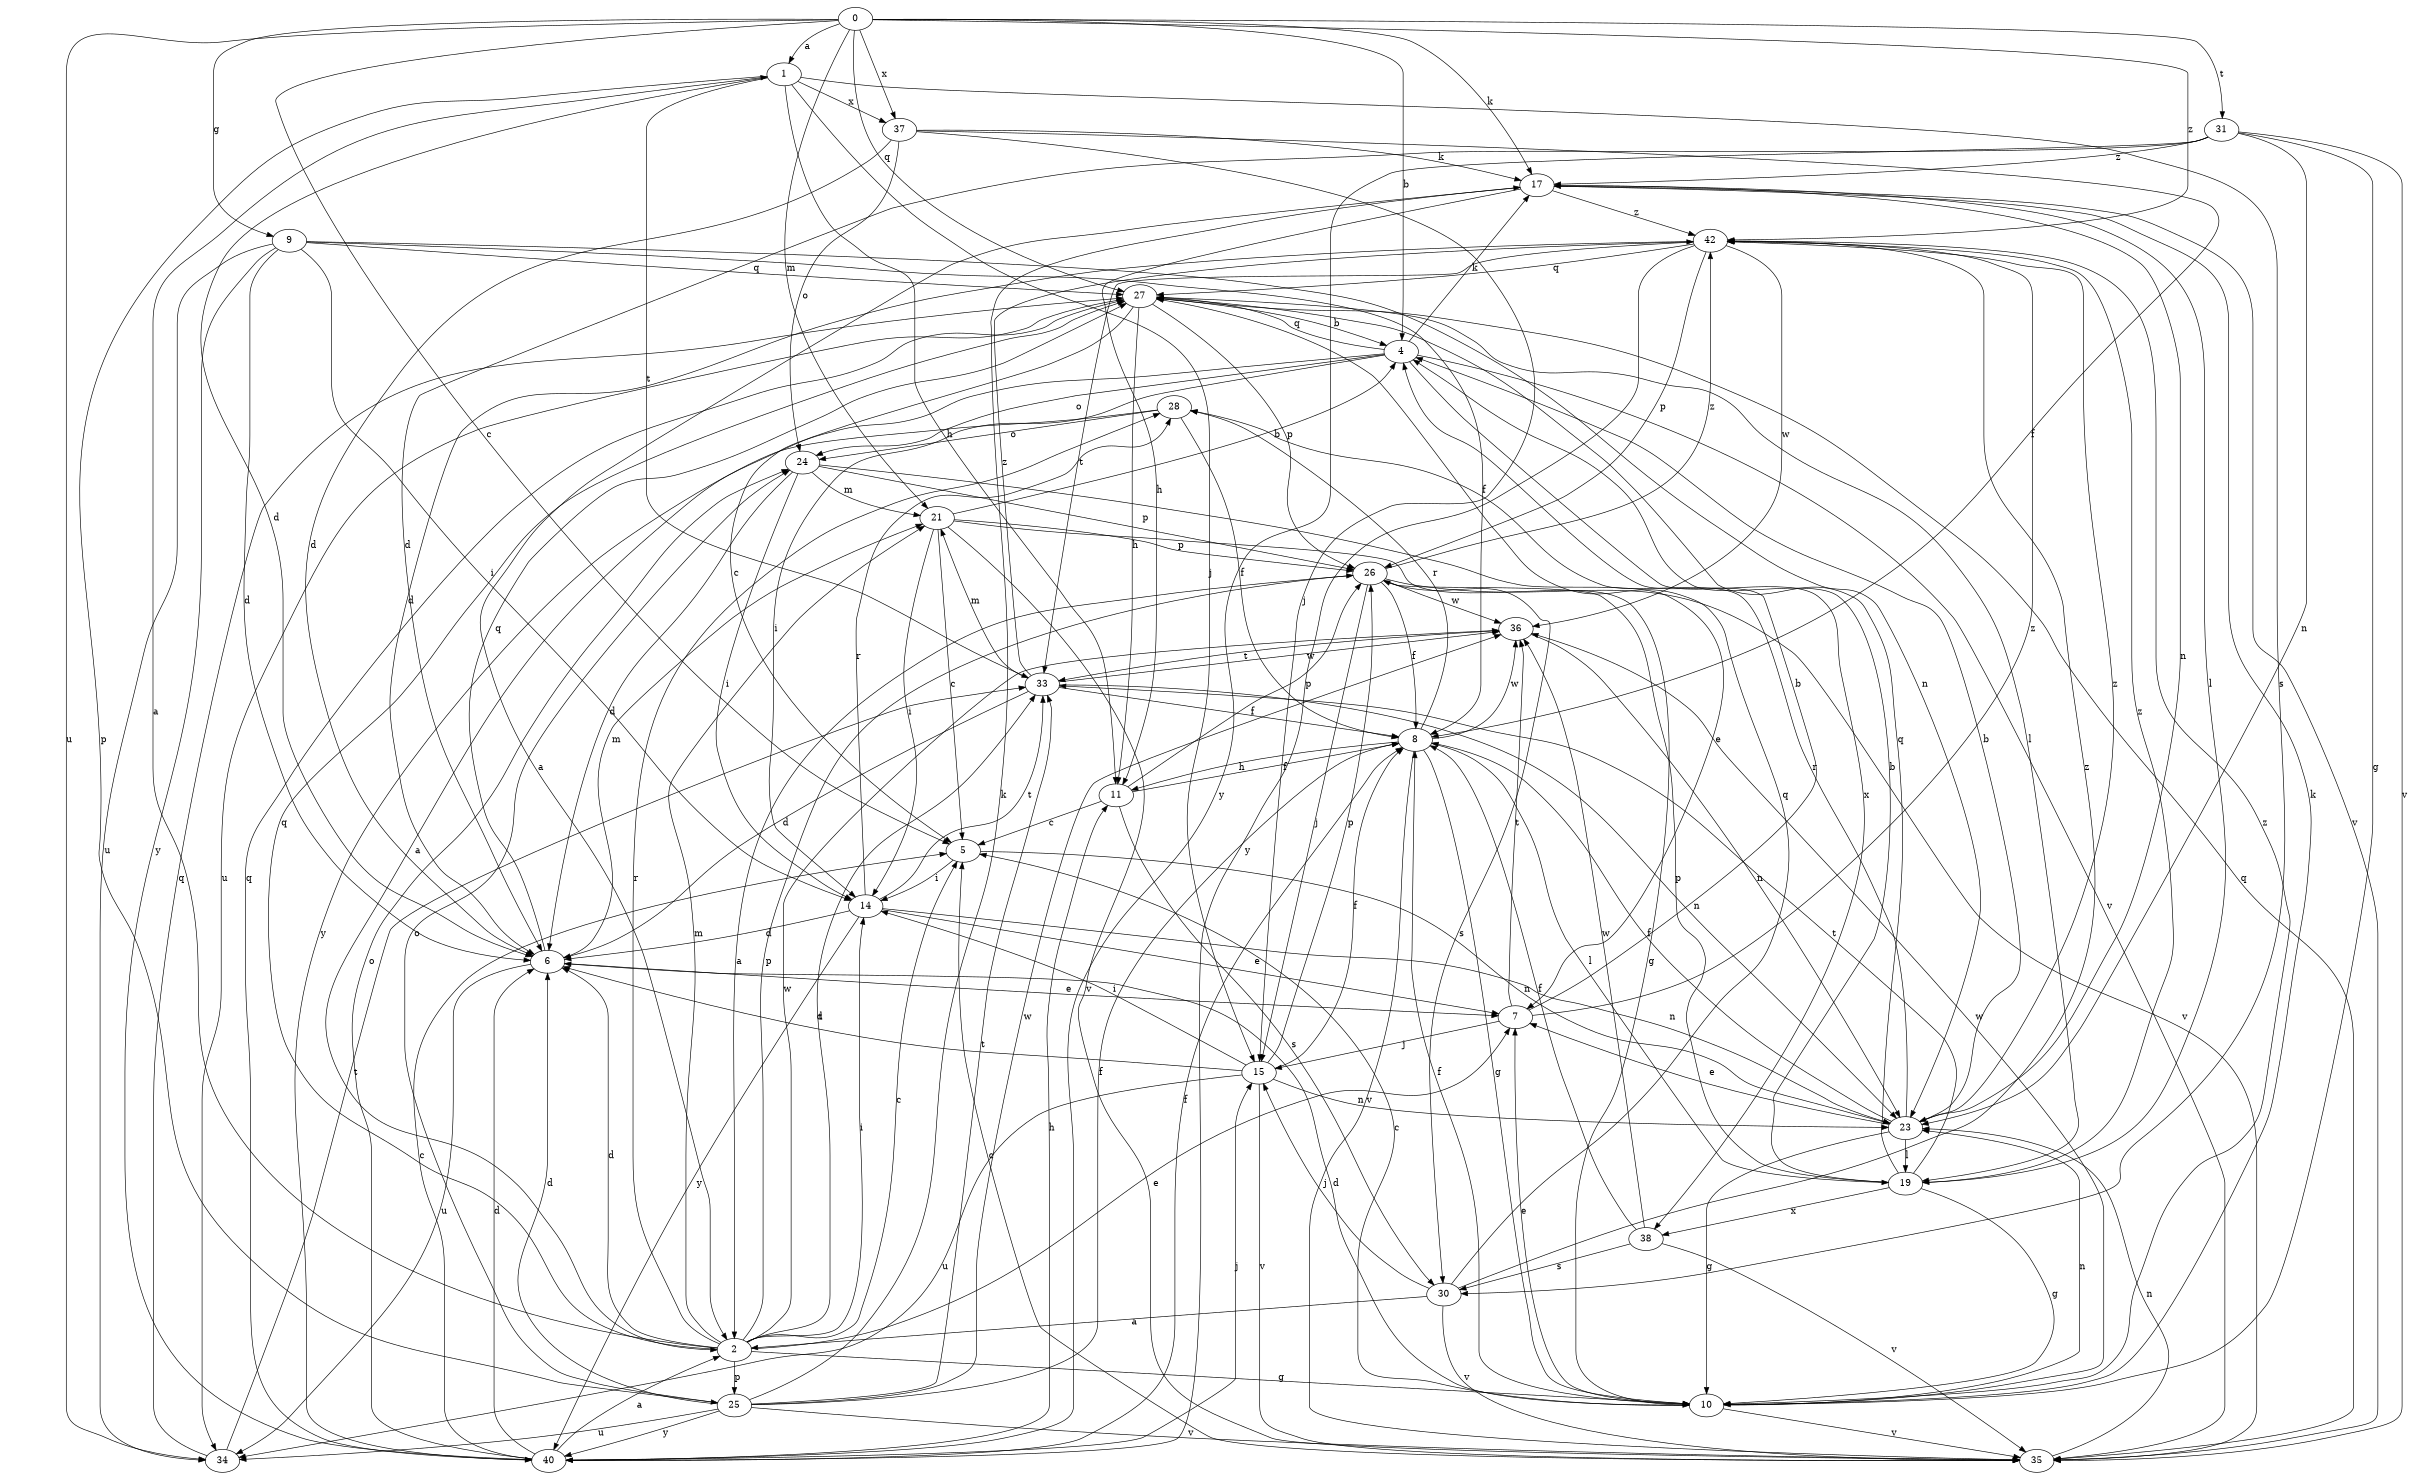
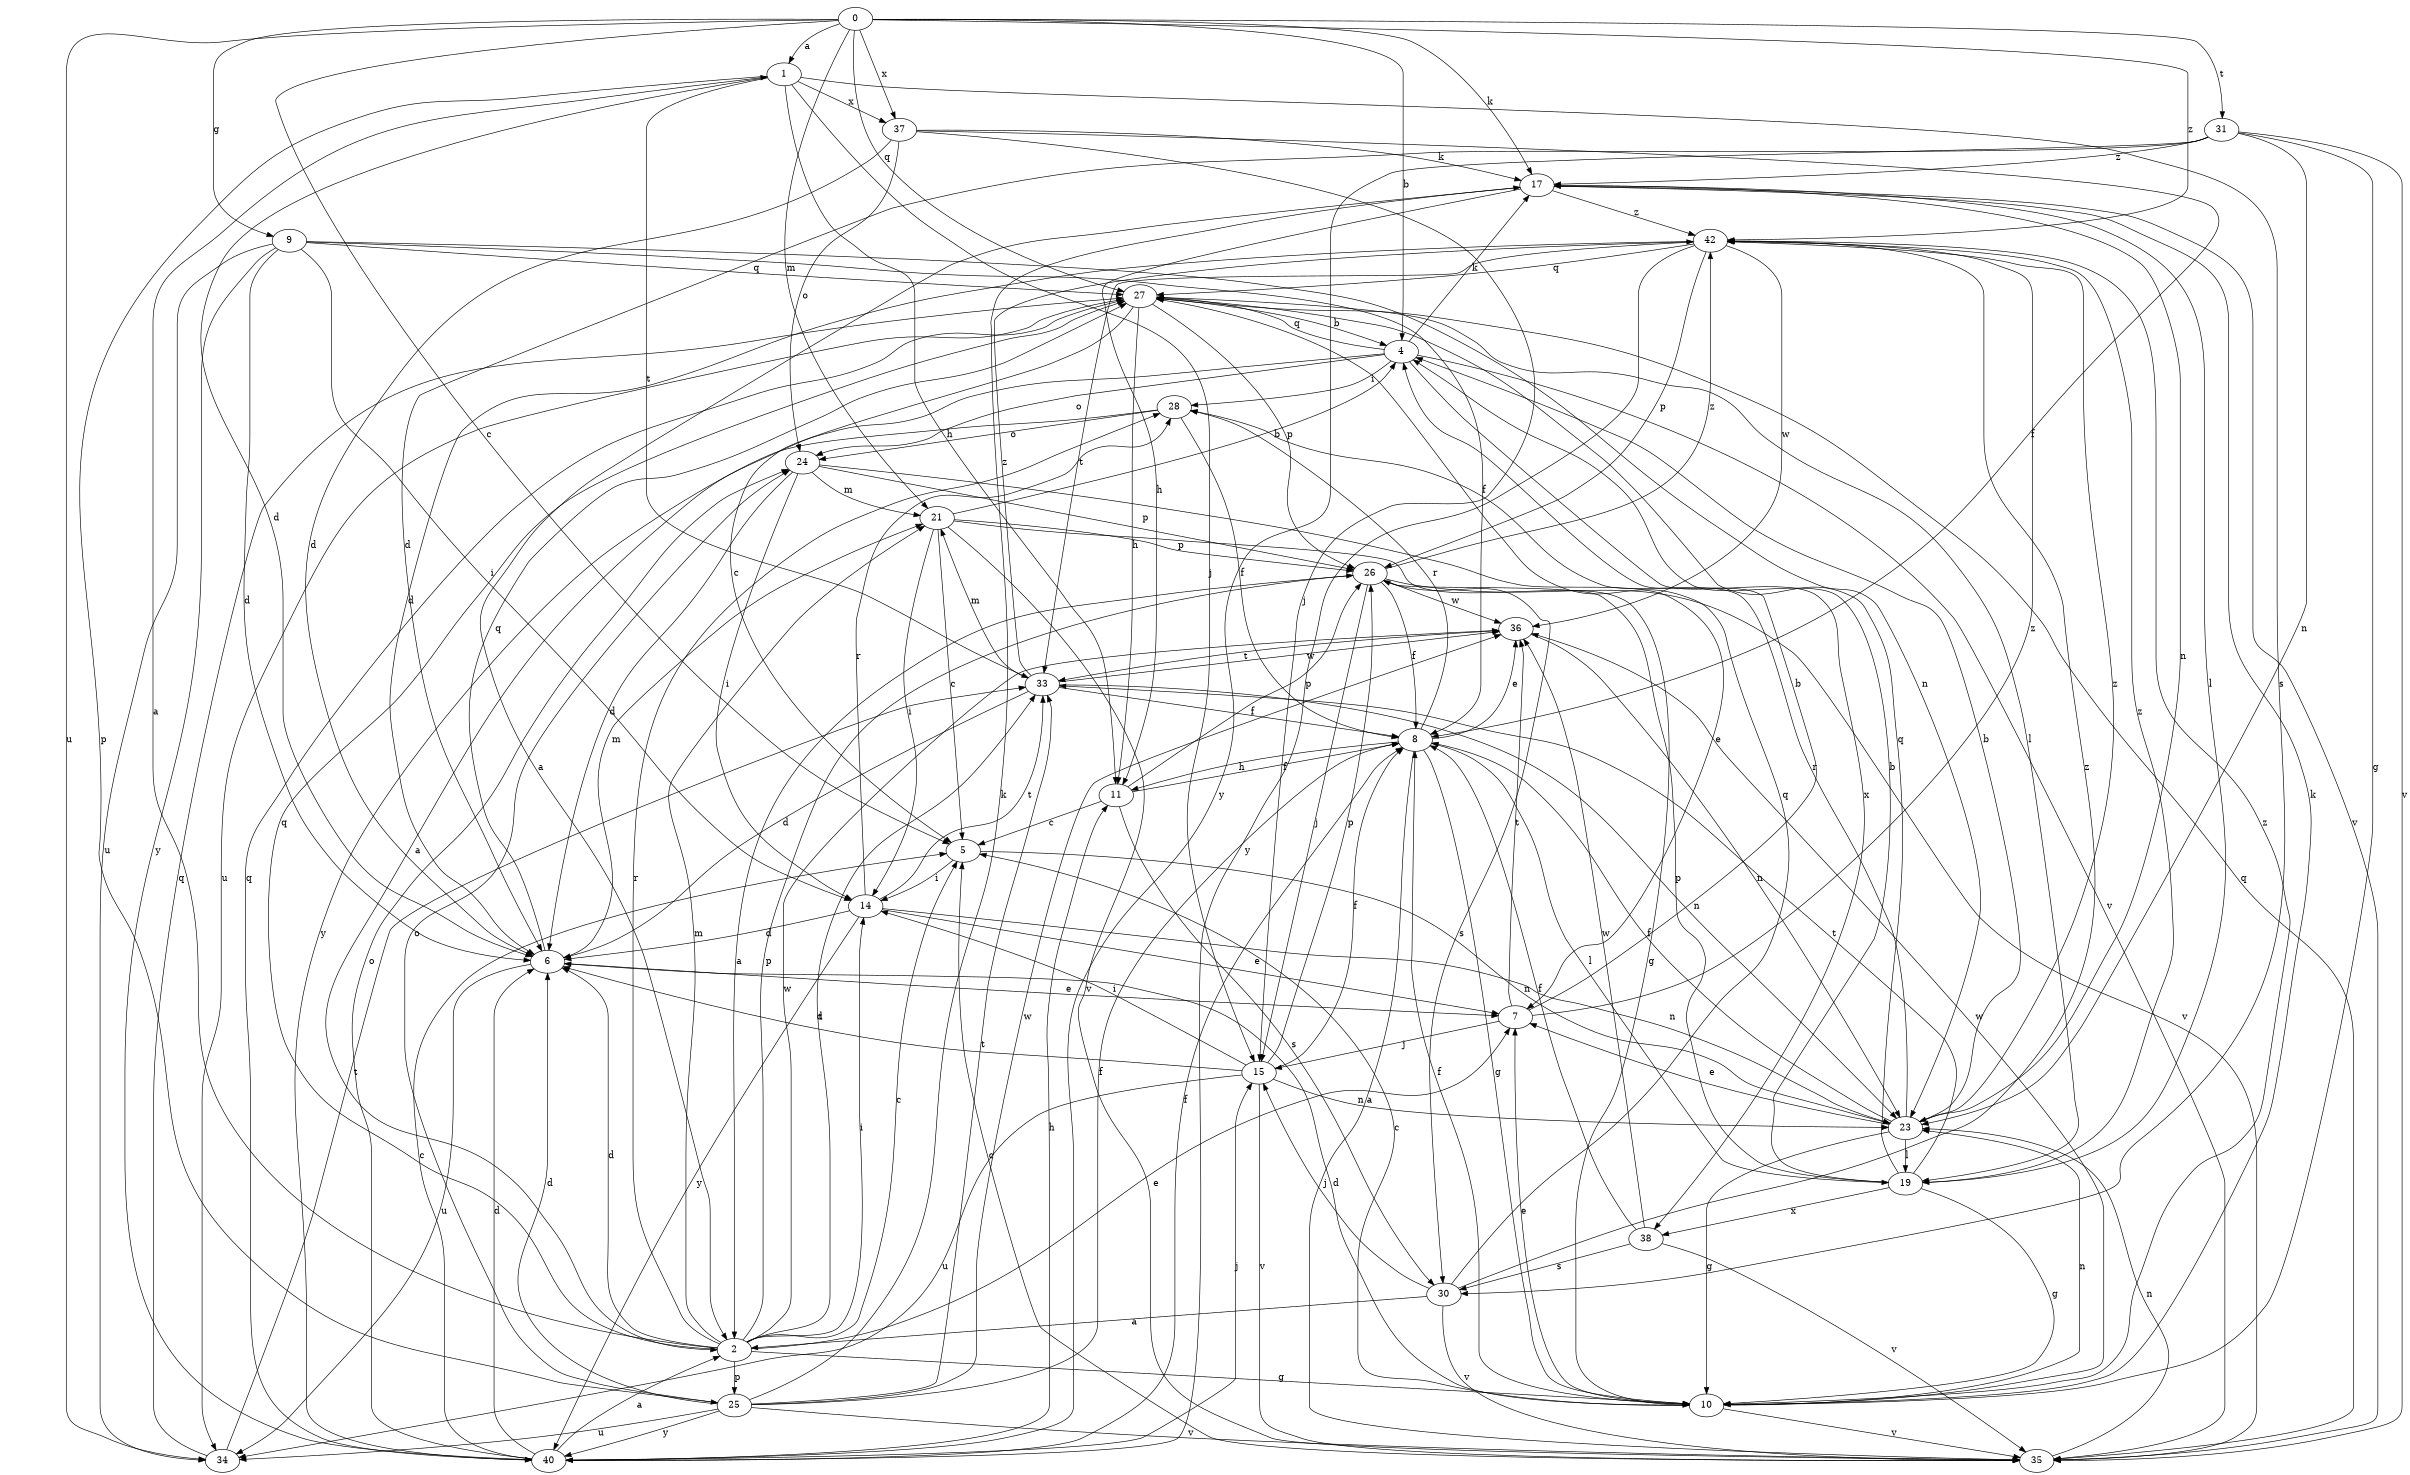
(856, 463) -> (1298, 395)
(1515, 684) -> (1515, 684)
(1370, 1100) -> (1370, 1100)
